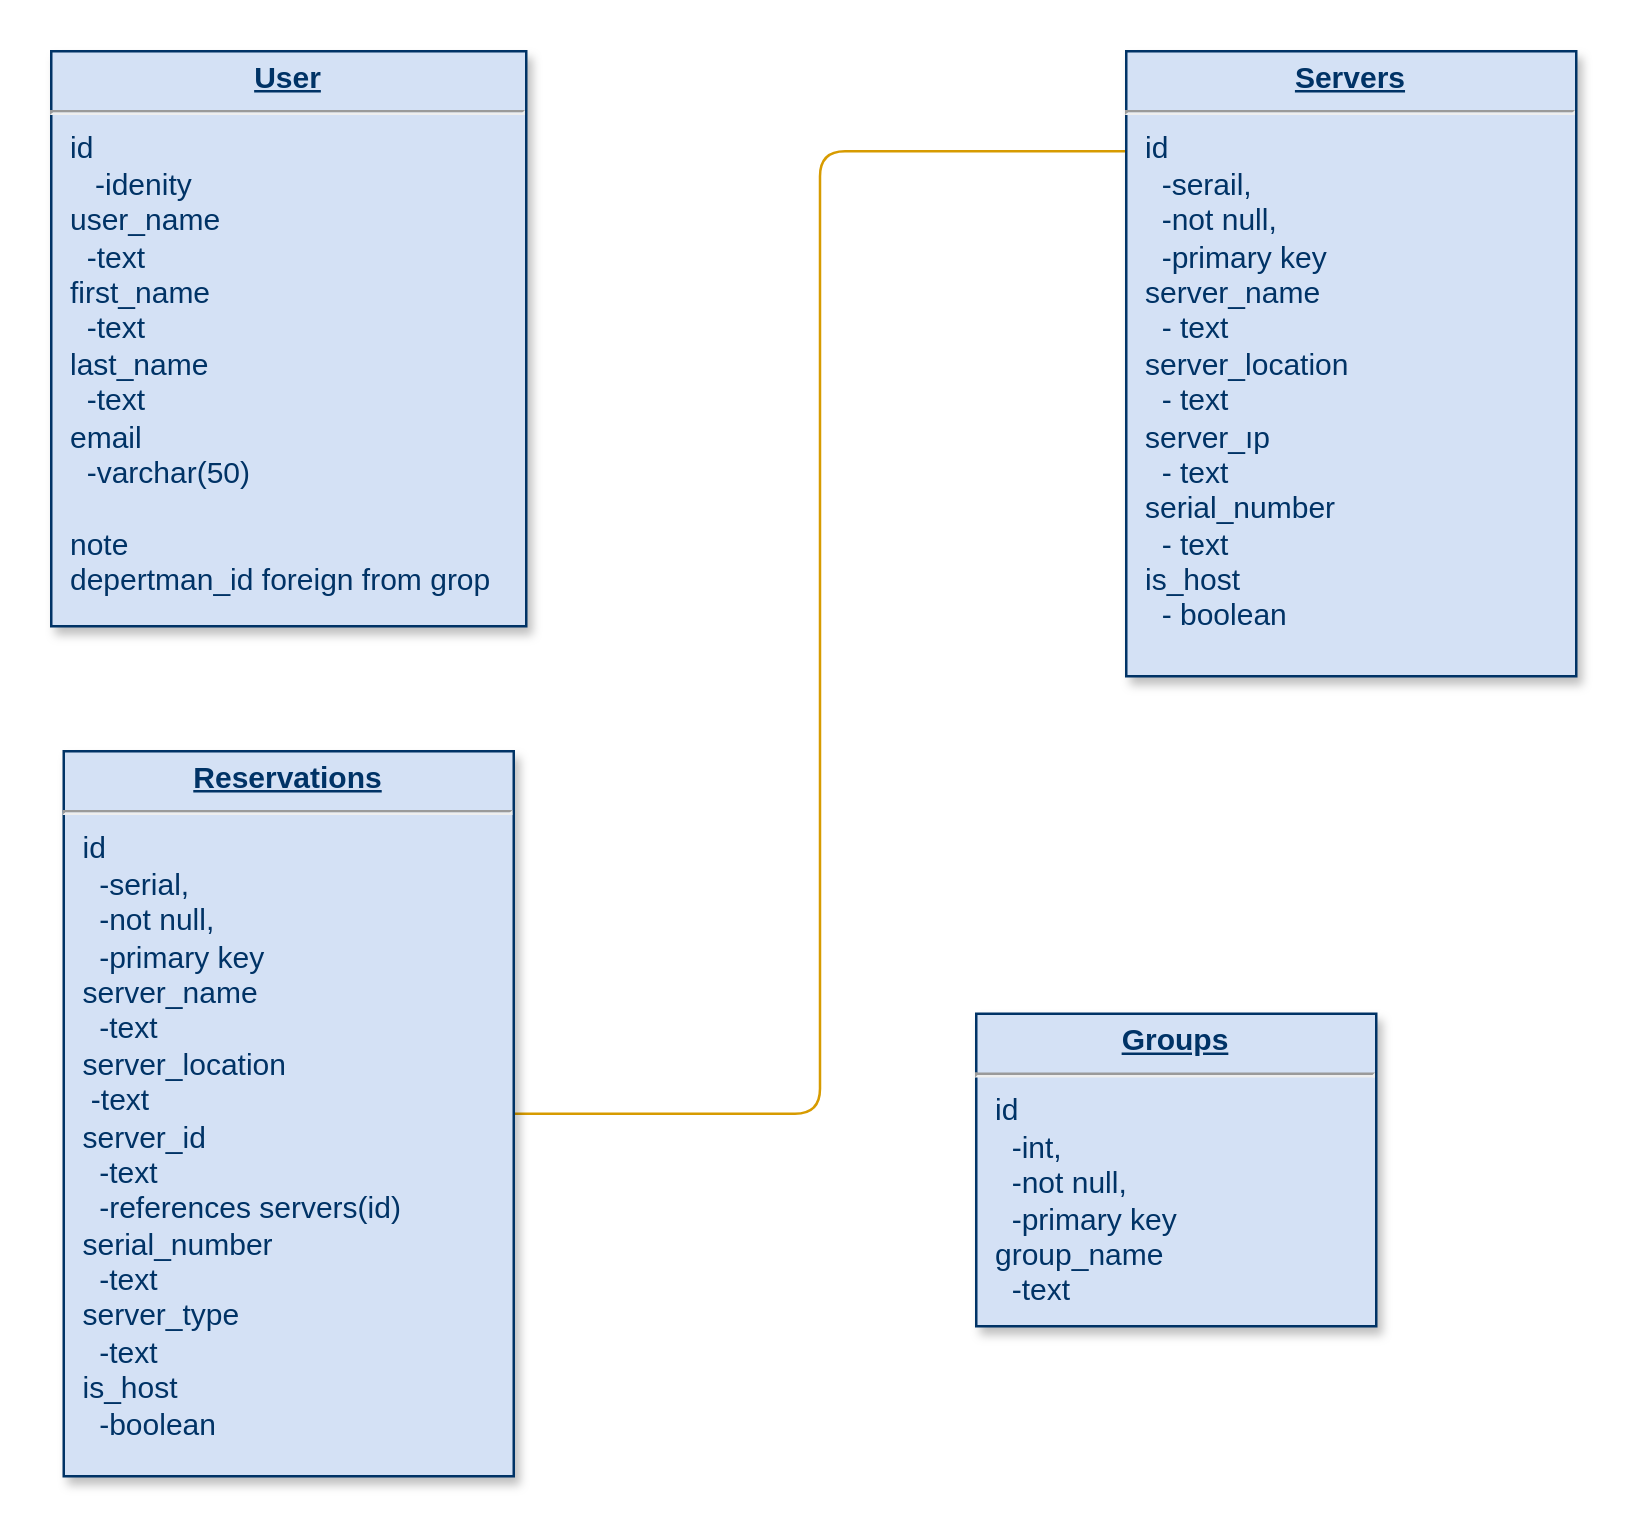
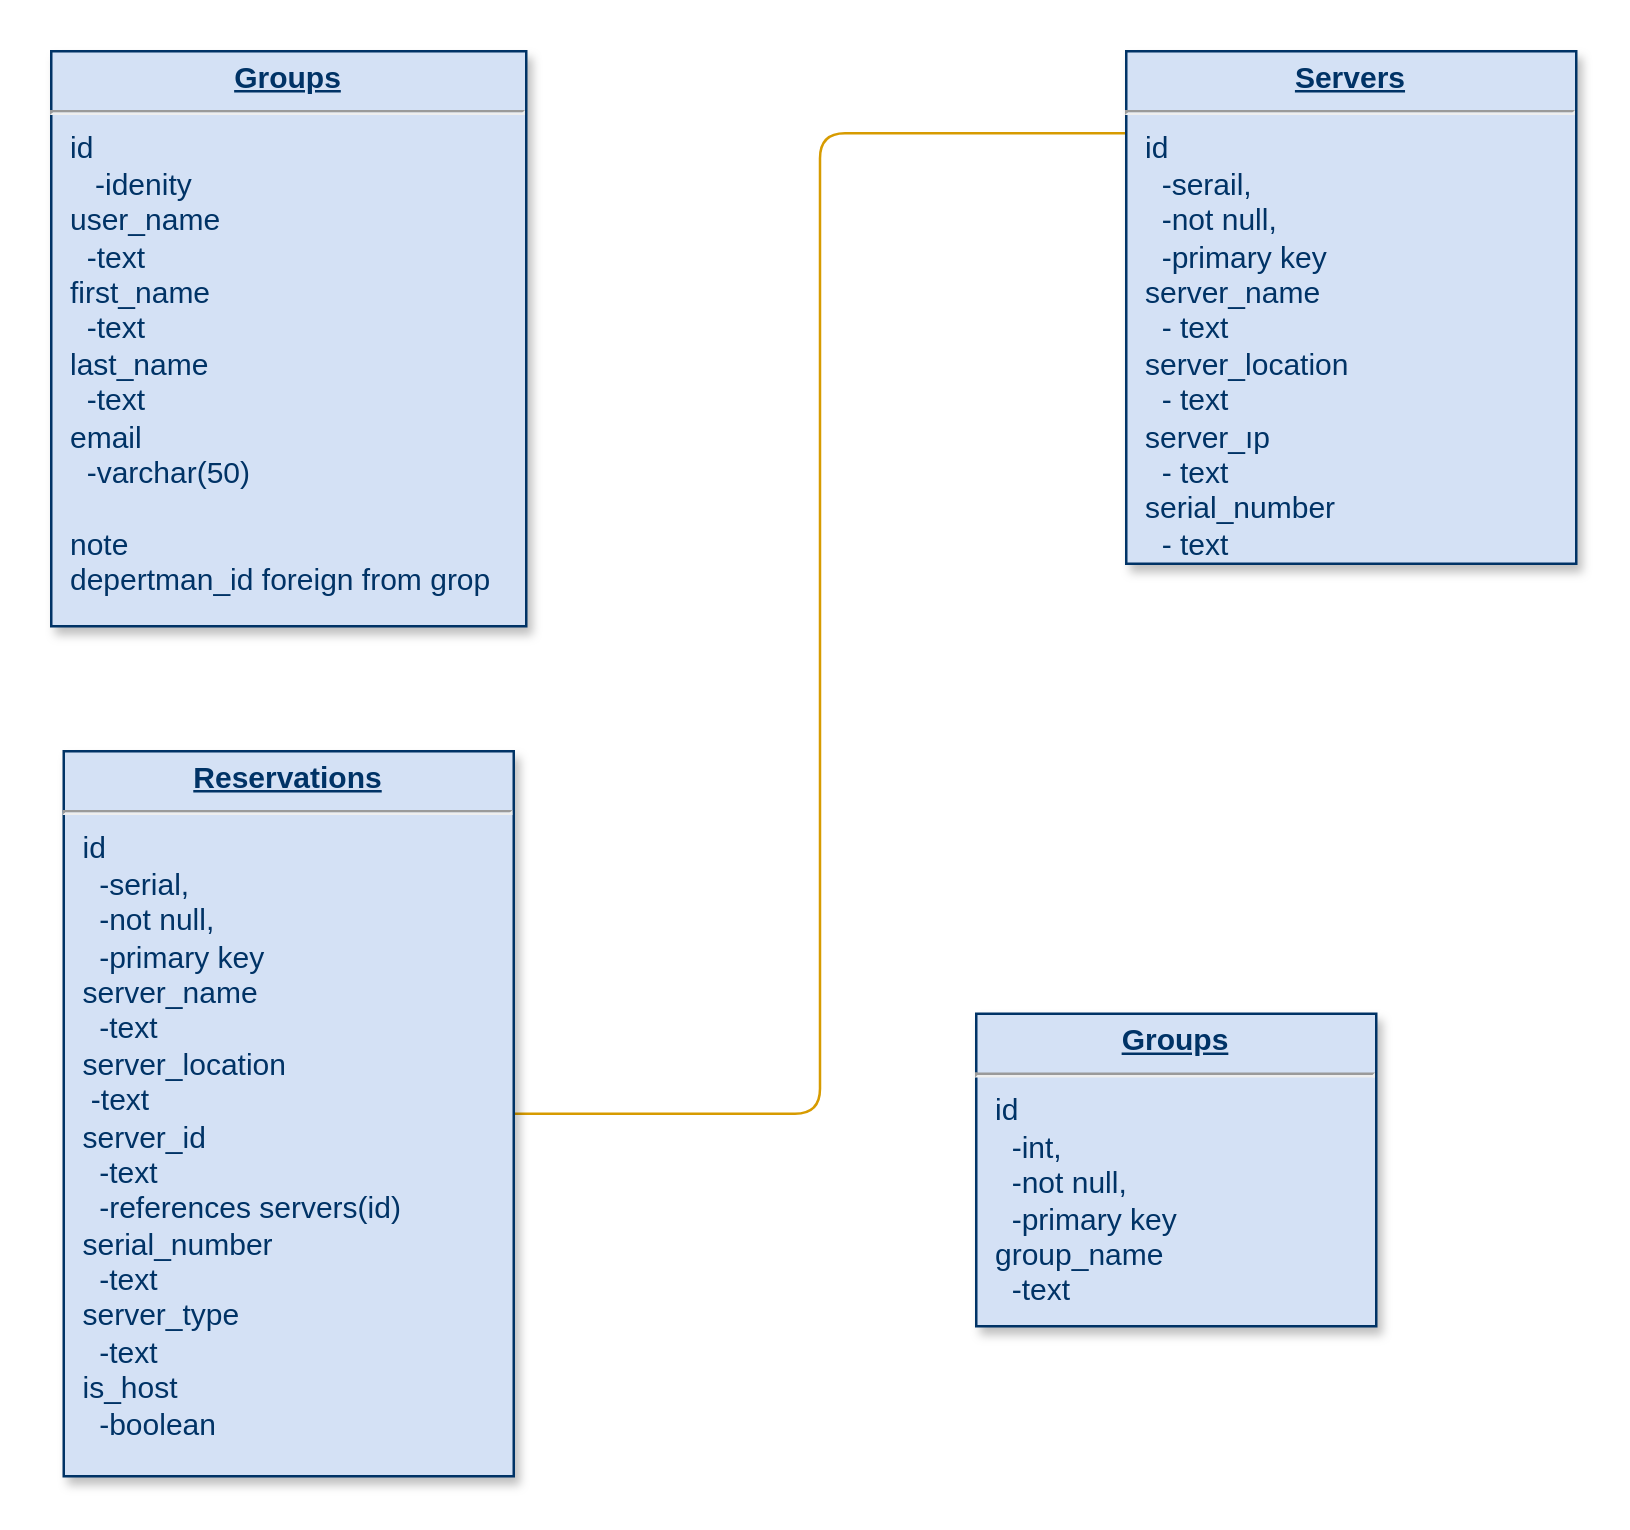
(284, 285) -> (284, 285)
(1351, 364) -> (1351, 308)
